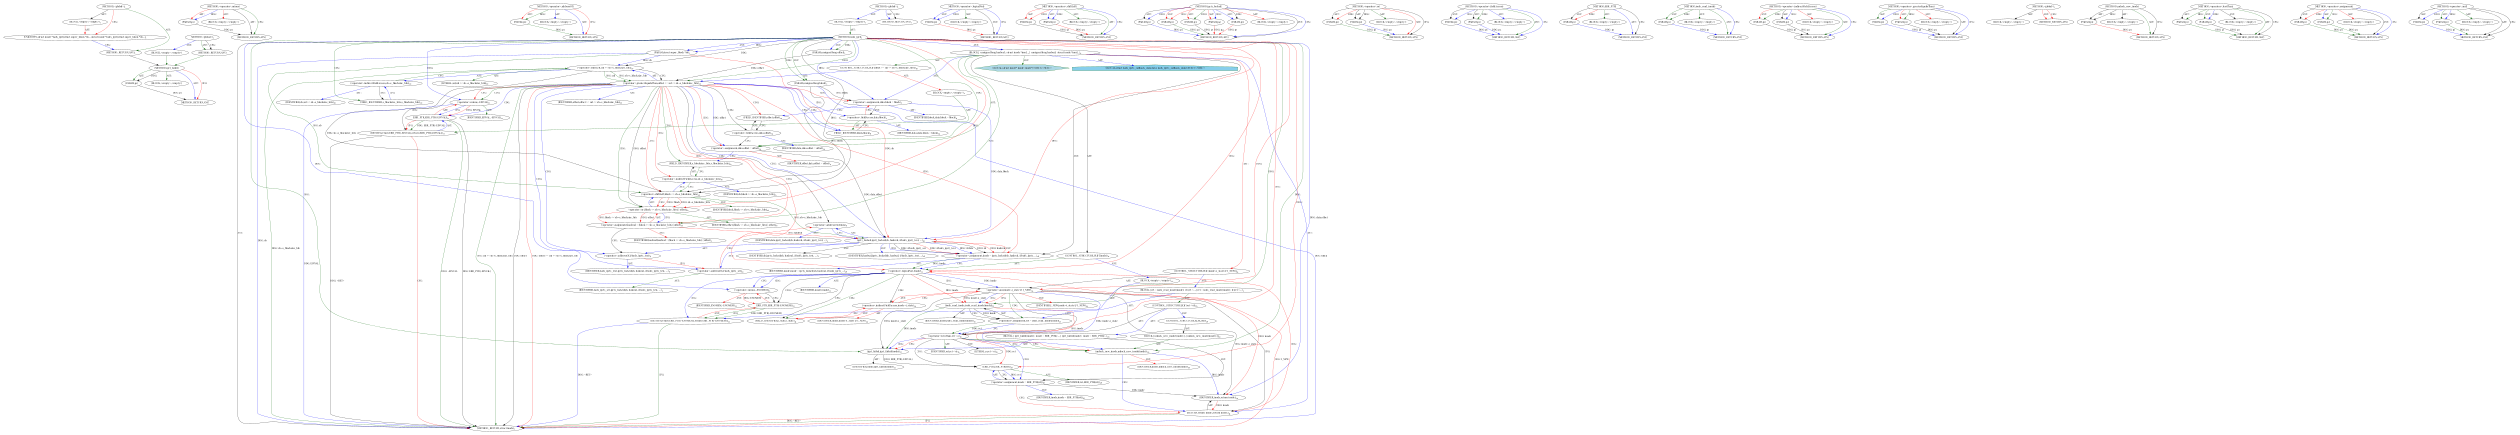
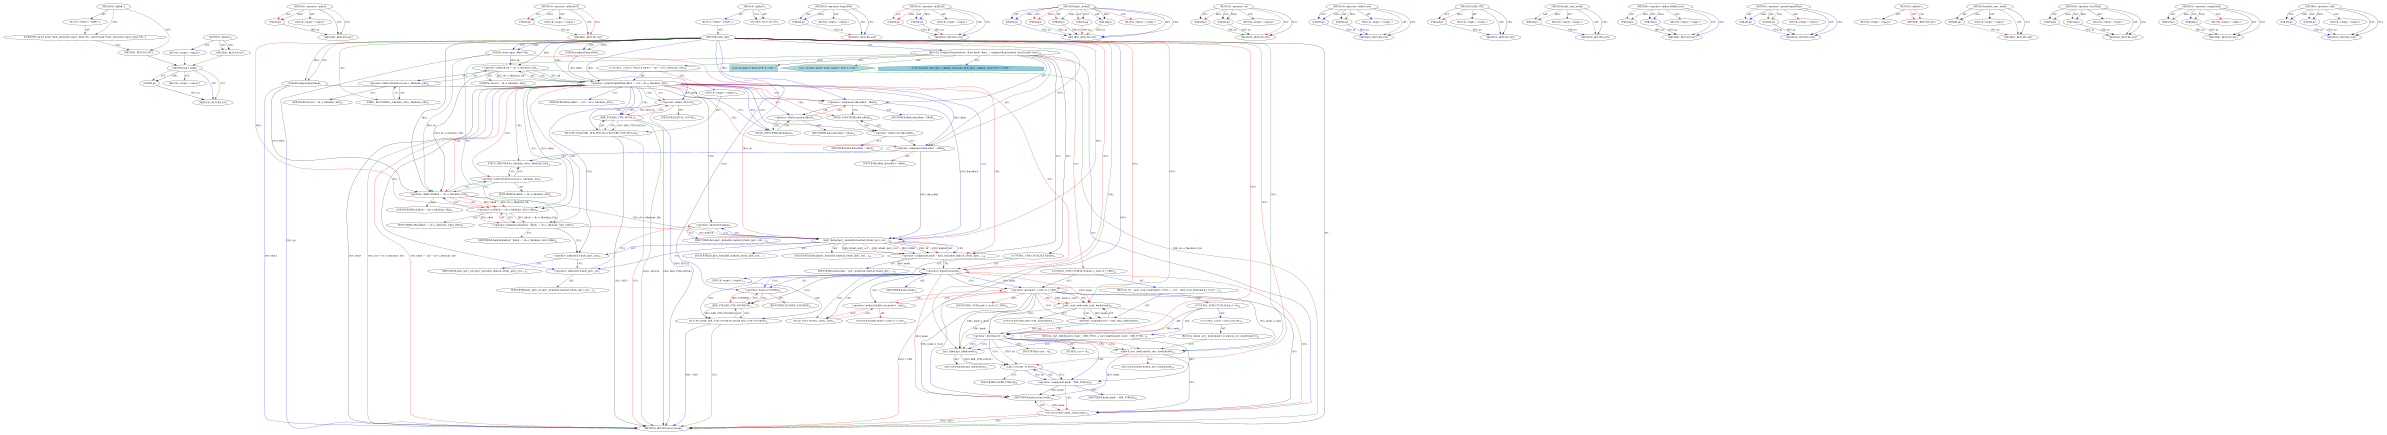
none -> (754, 68)
(1319, 218) -> (1124, 218)
(725, 310) -> (736, 314)
